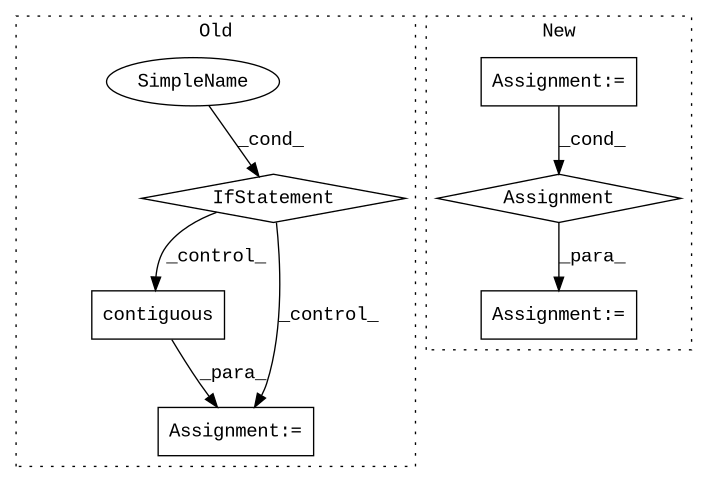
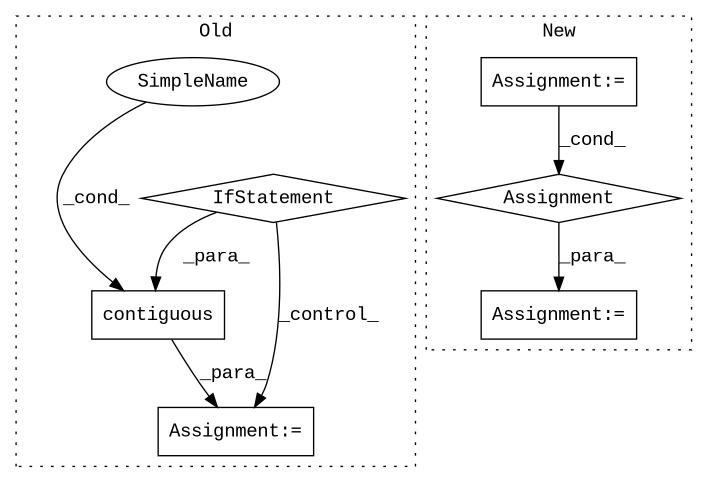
(230, 135) -> (60, 182)
(216, 257) -> (216, 257)
